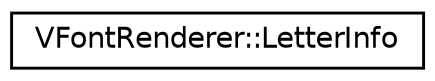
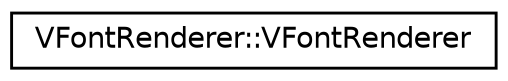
(218, 41) -> (254, 41)
